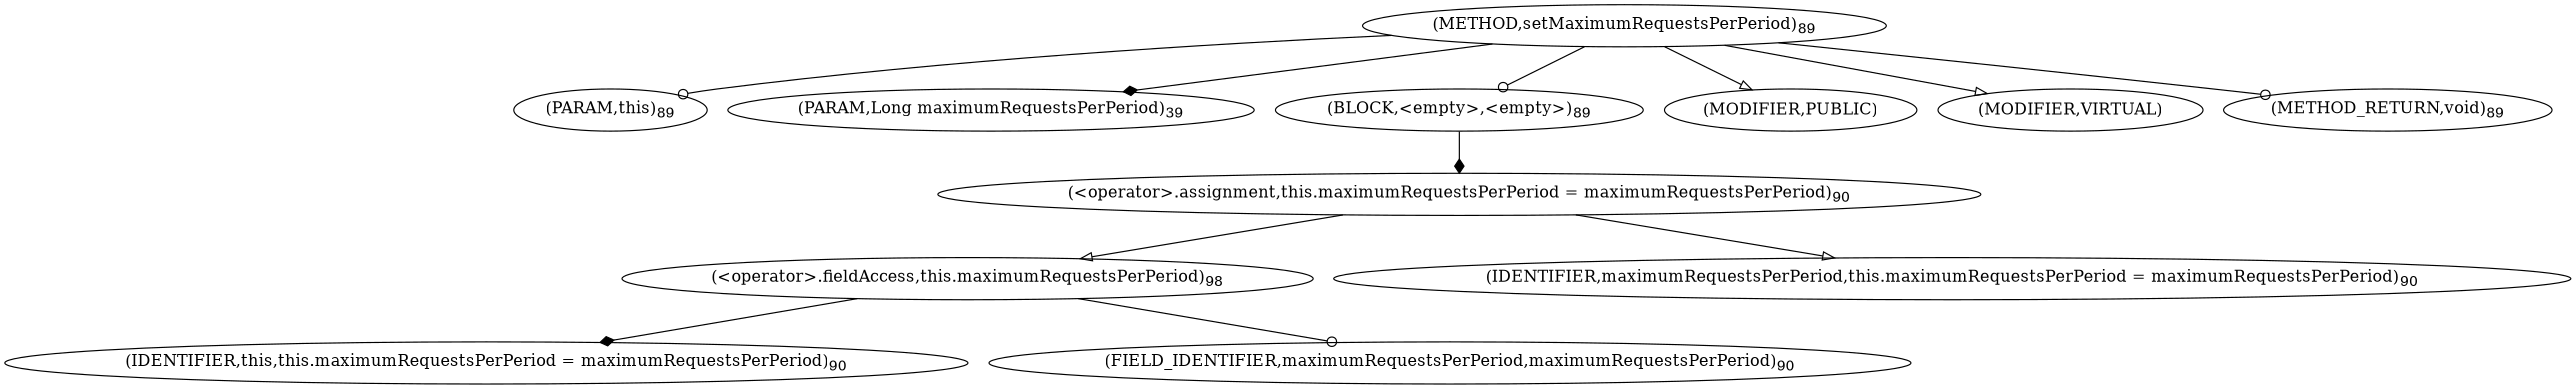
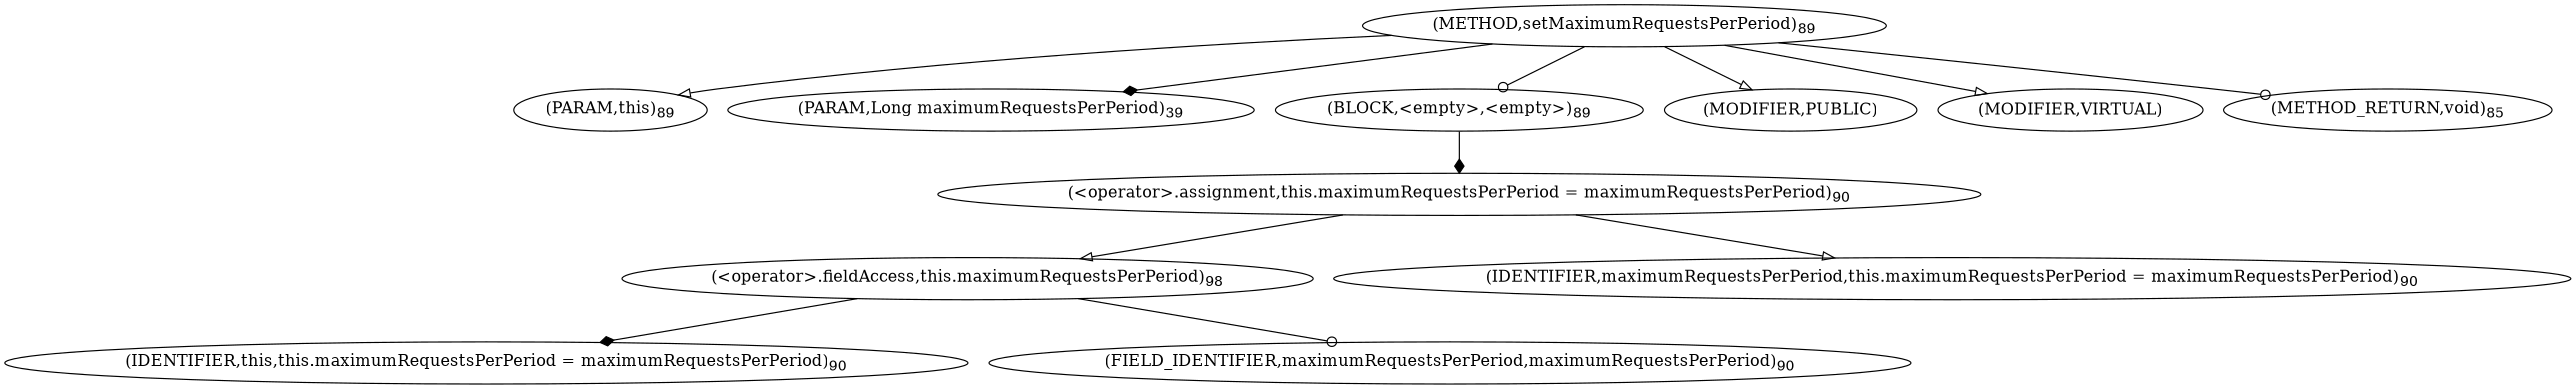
(1039, 57) -> (1040, 57)
(2496, 108) -> (2496, 108)
